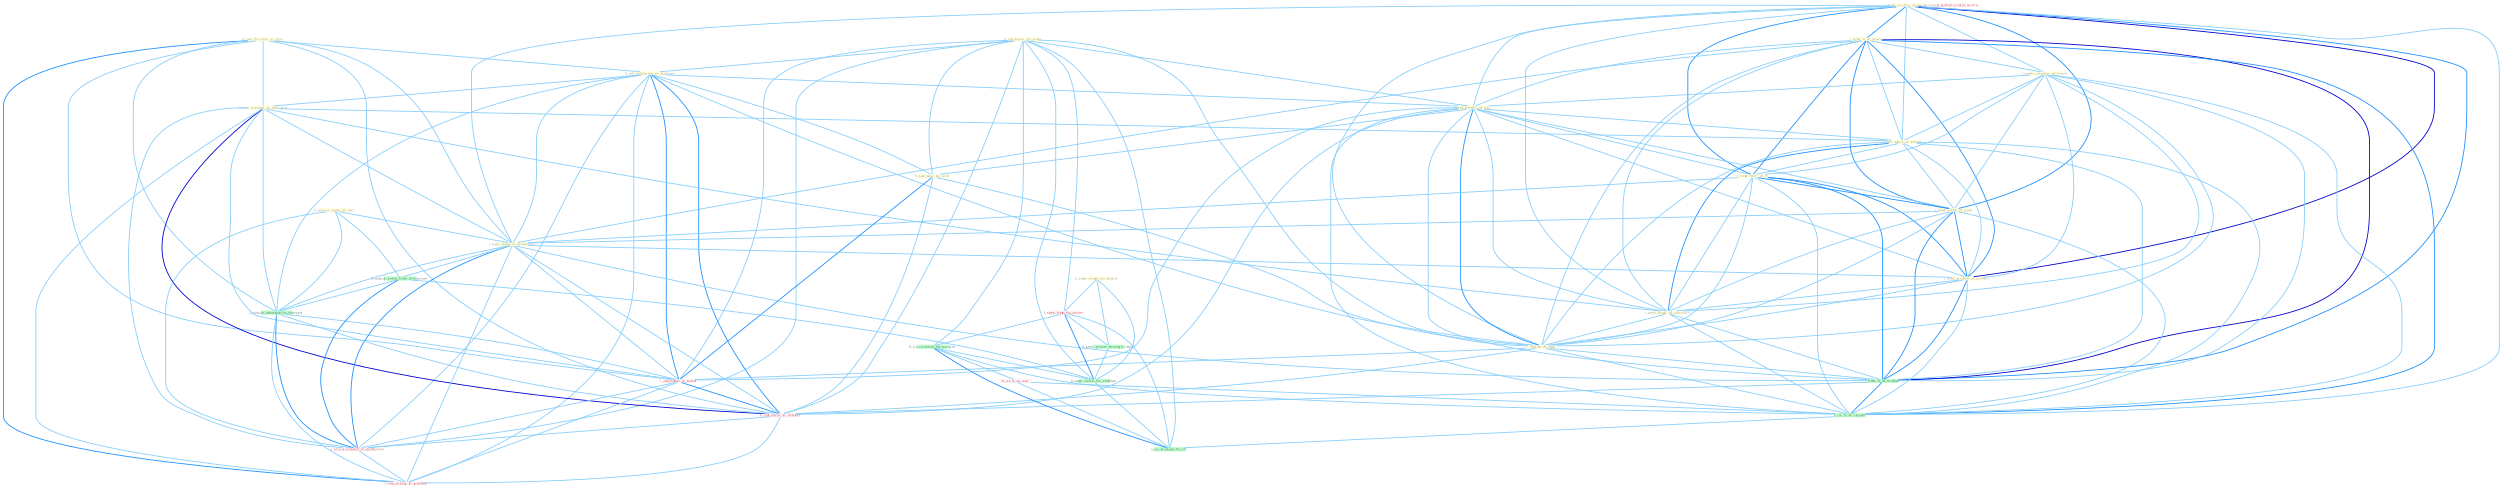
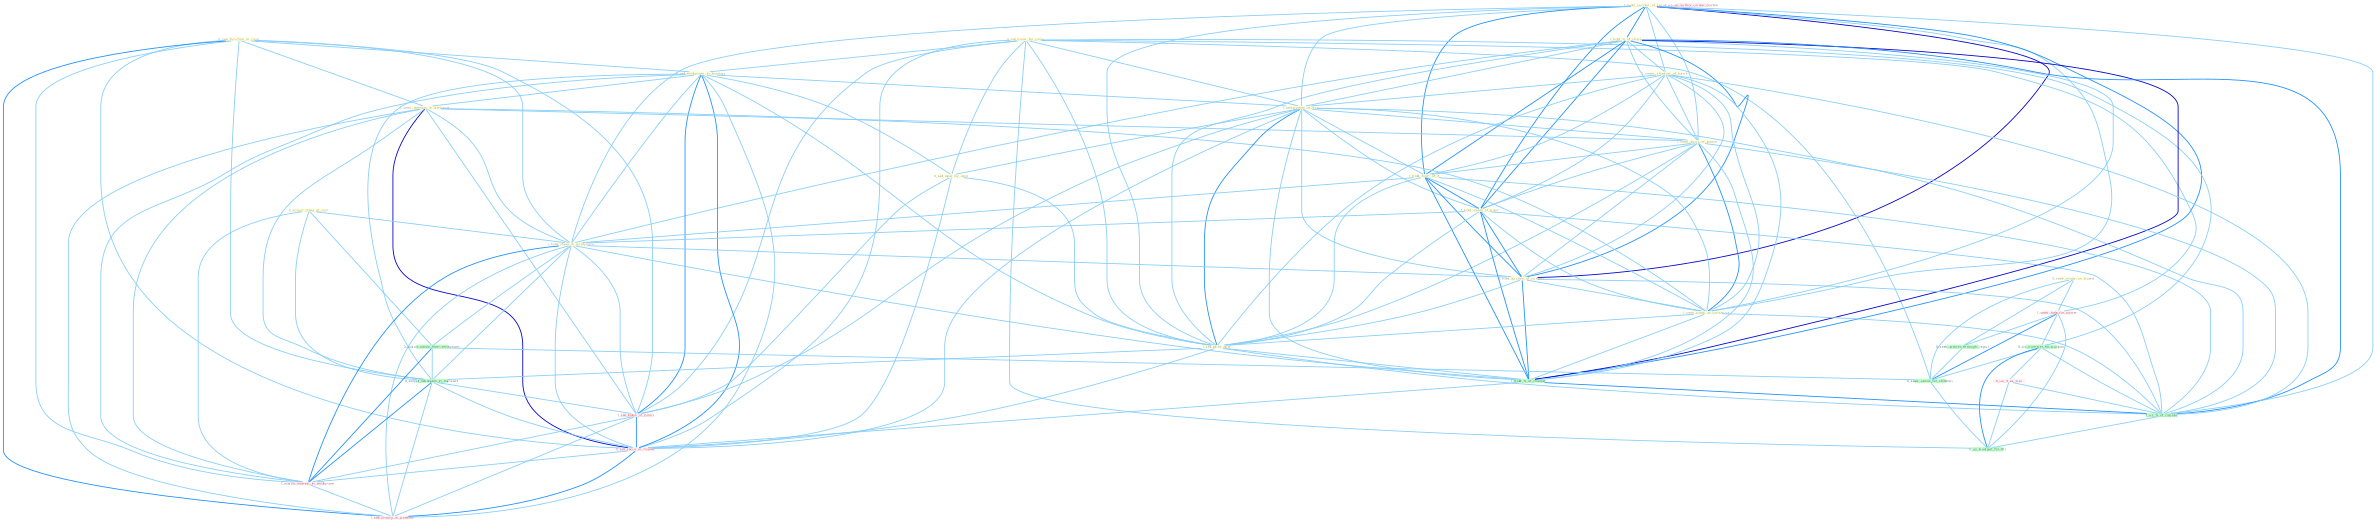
(806, 278) -> (804, 309)
(791, 324) -> (36, 284)
(1110, 364) -> (825, 364)
(611, 477) -> (527, 501)
